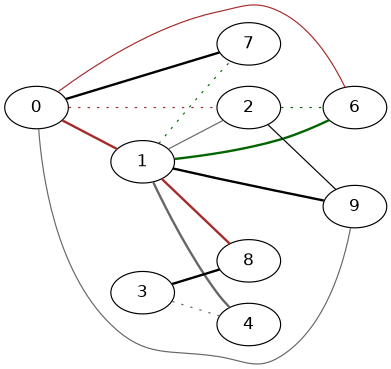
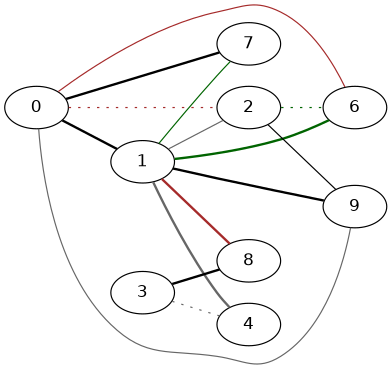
(196, 100) -> (196, 100)
(90, 135) -> (90, 135)
